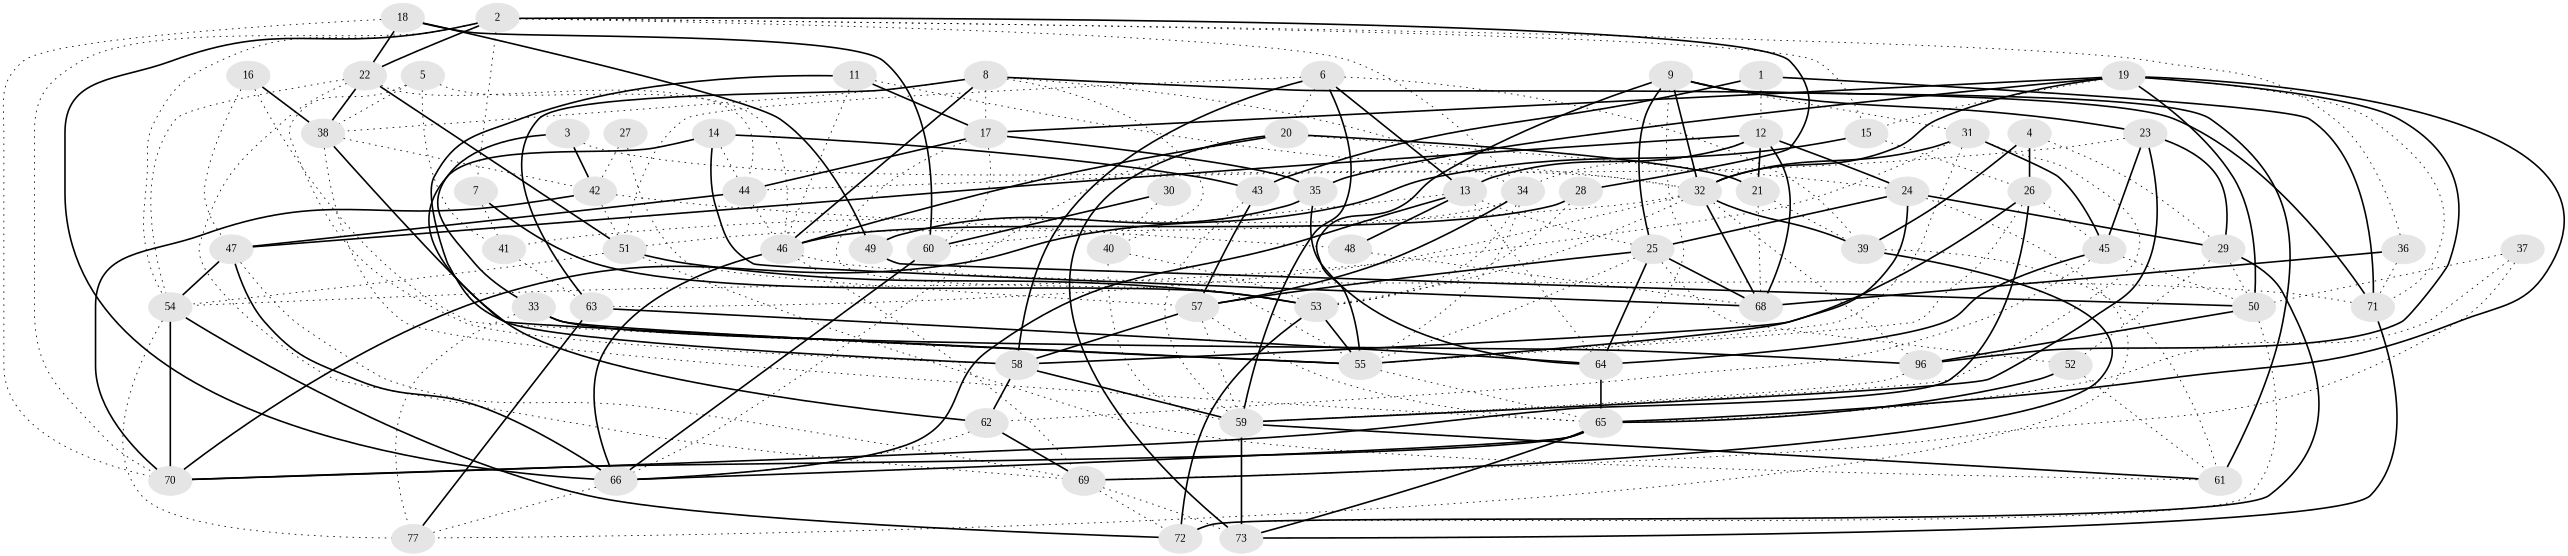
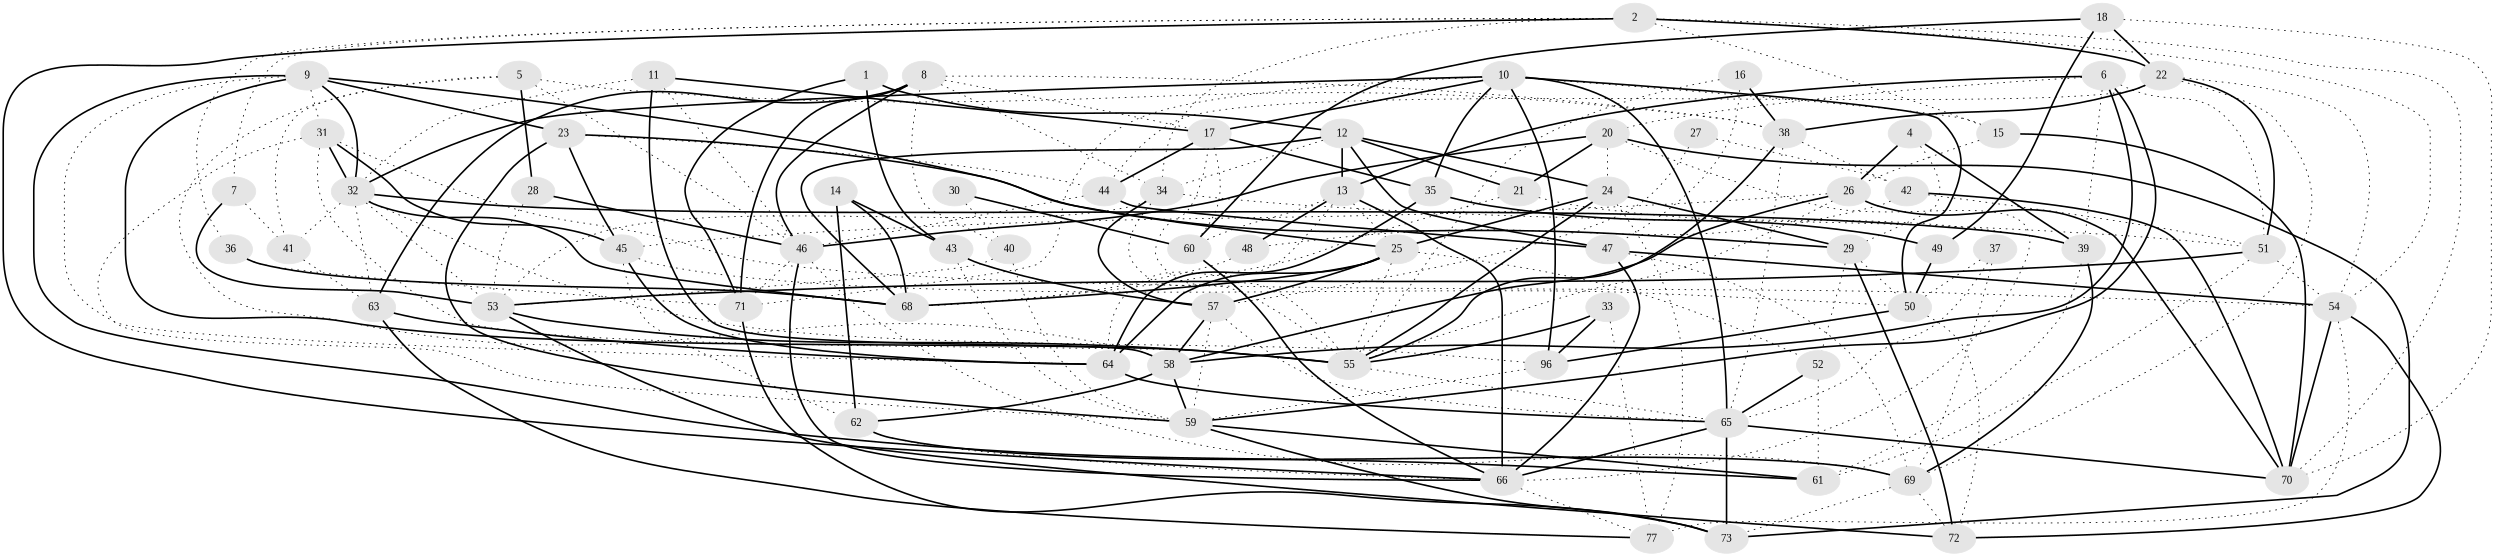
(1301, 24) -> (526, 133)
(2124, 76) -> (1504, 76)
(1761, 105) -> (1090, 113)
(568, 133) -> none
(728, 161) -> none
